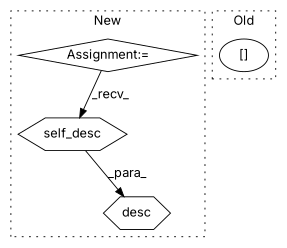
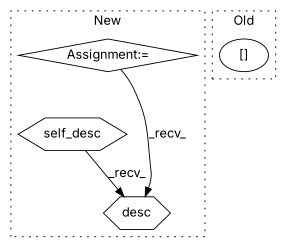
(92, 90) -> (146, 126)
(127, 174) -> (127, 174)
